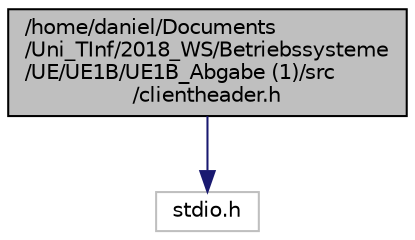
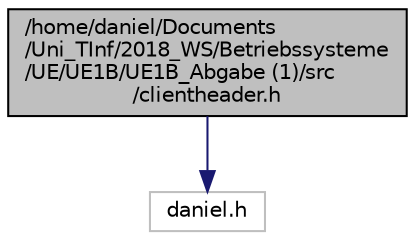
(207, 212) -> (207, 212)
